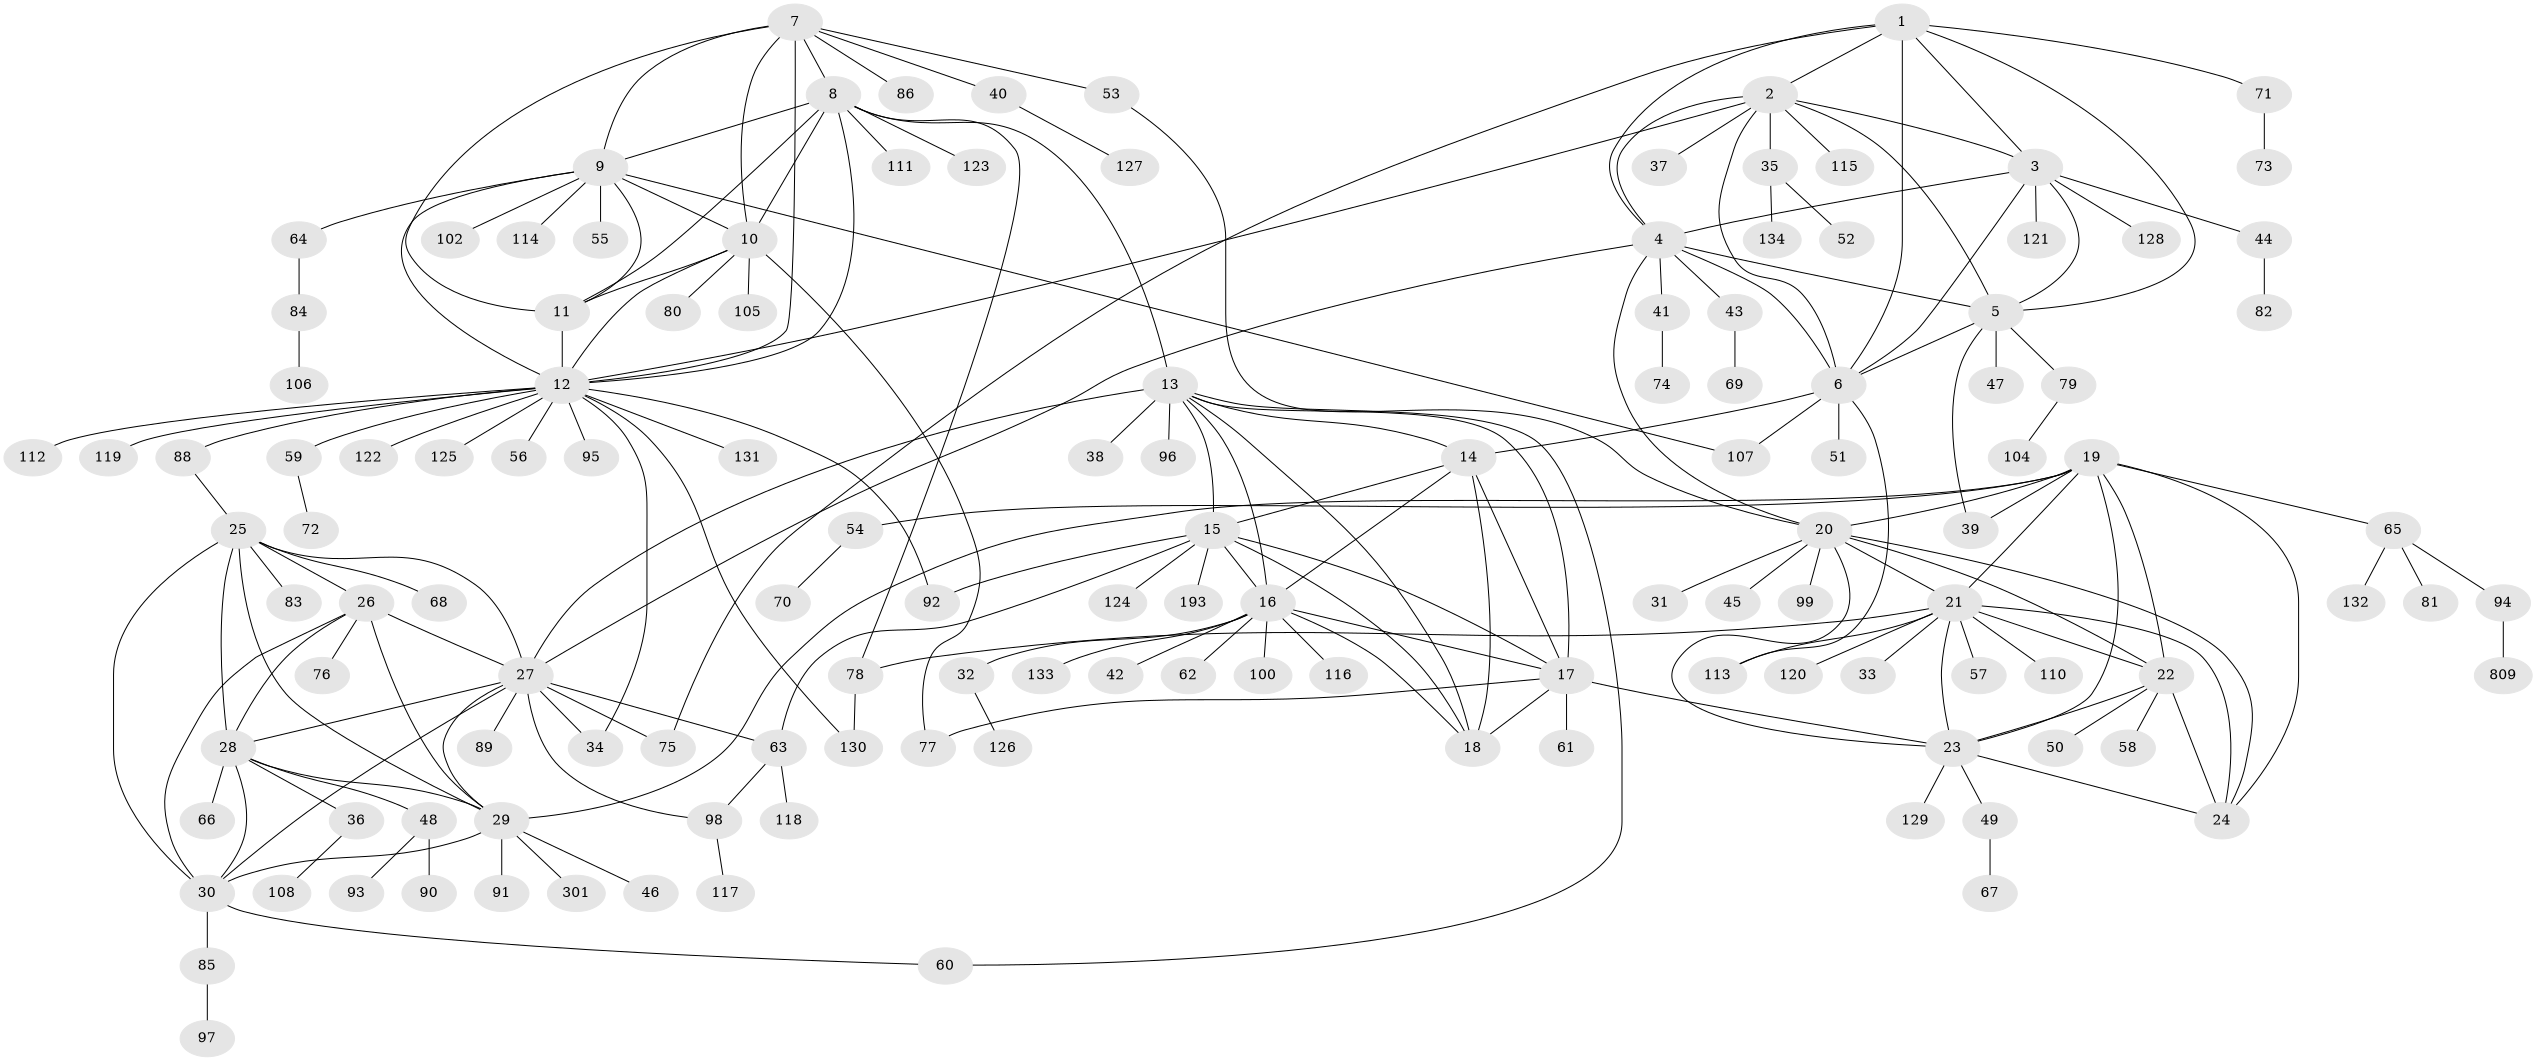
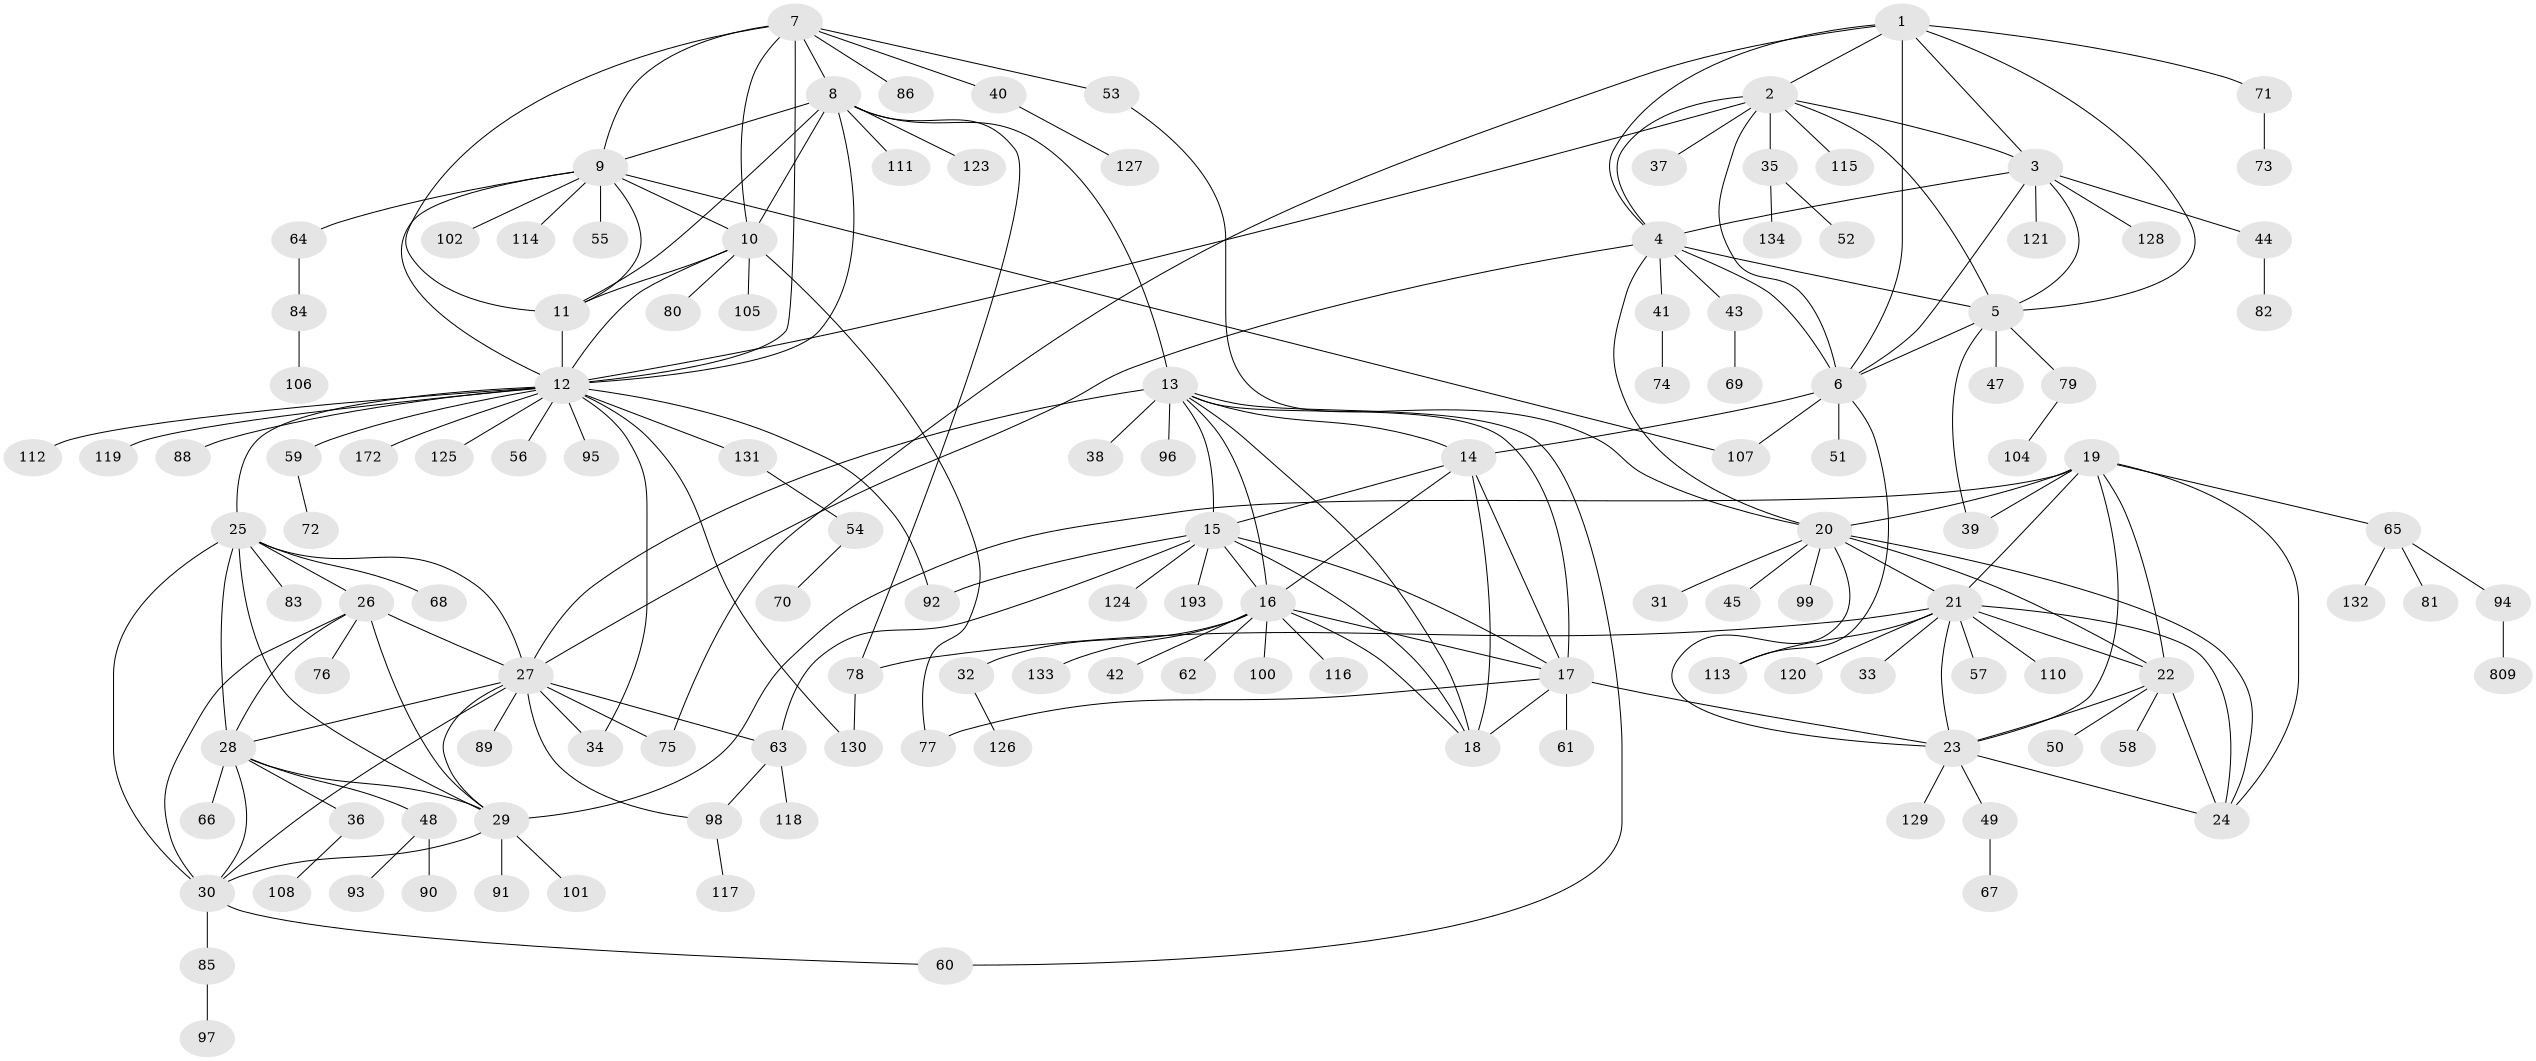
(369, 458) -> (369, 458)
(211, 494) -> (355, 405)
(1508, 507) -> (802, 494)
(576, 893) -> (576, 893)
(651, 893) -> none
